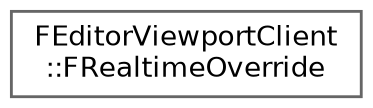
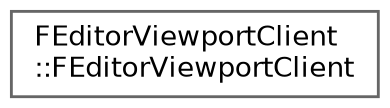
(186, 54) -> (195, 54)
